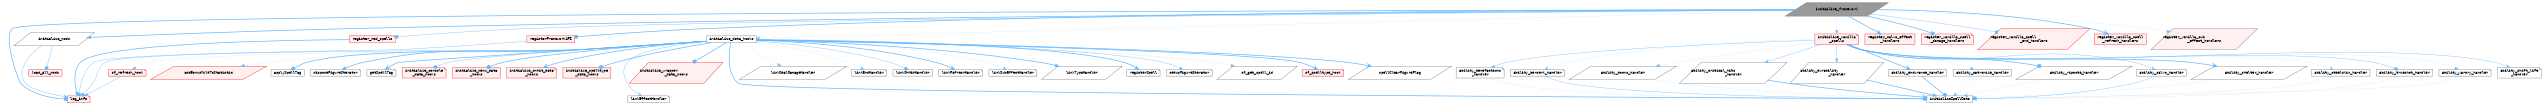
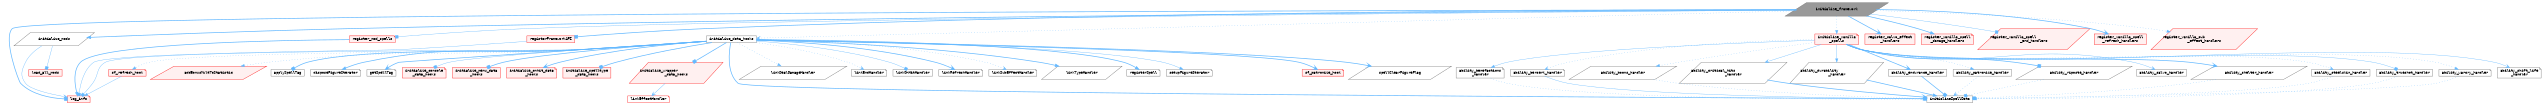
(1899, 24) -> (1899, 24)
(2204, 39) -> (2204, 39)
(647, 52) -> (660, 88)
(1257, 73) -> none
(1323, 73) -> (1323, 73)
(2006, 87) -> (2006, 87)
(2102, 89) -> none
(649, 99) -> (649, 99)
